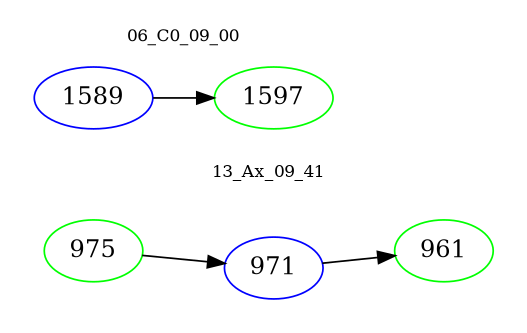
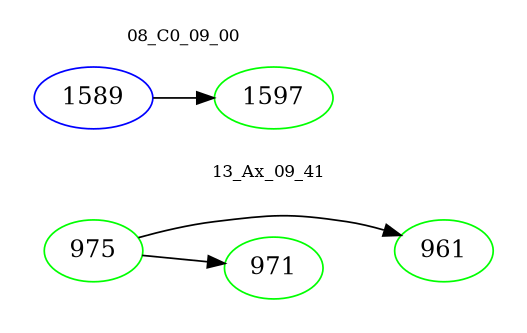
(184, 37) -> (184, 37)
(350, 260) -> (261, 217)
(274, 268) -> (274, 268)
